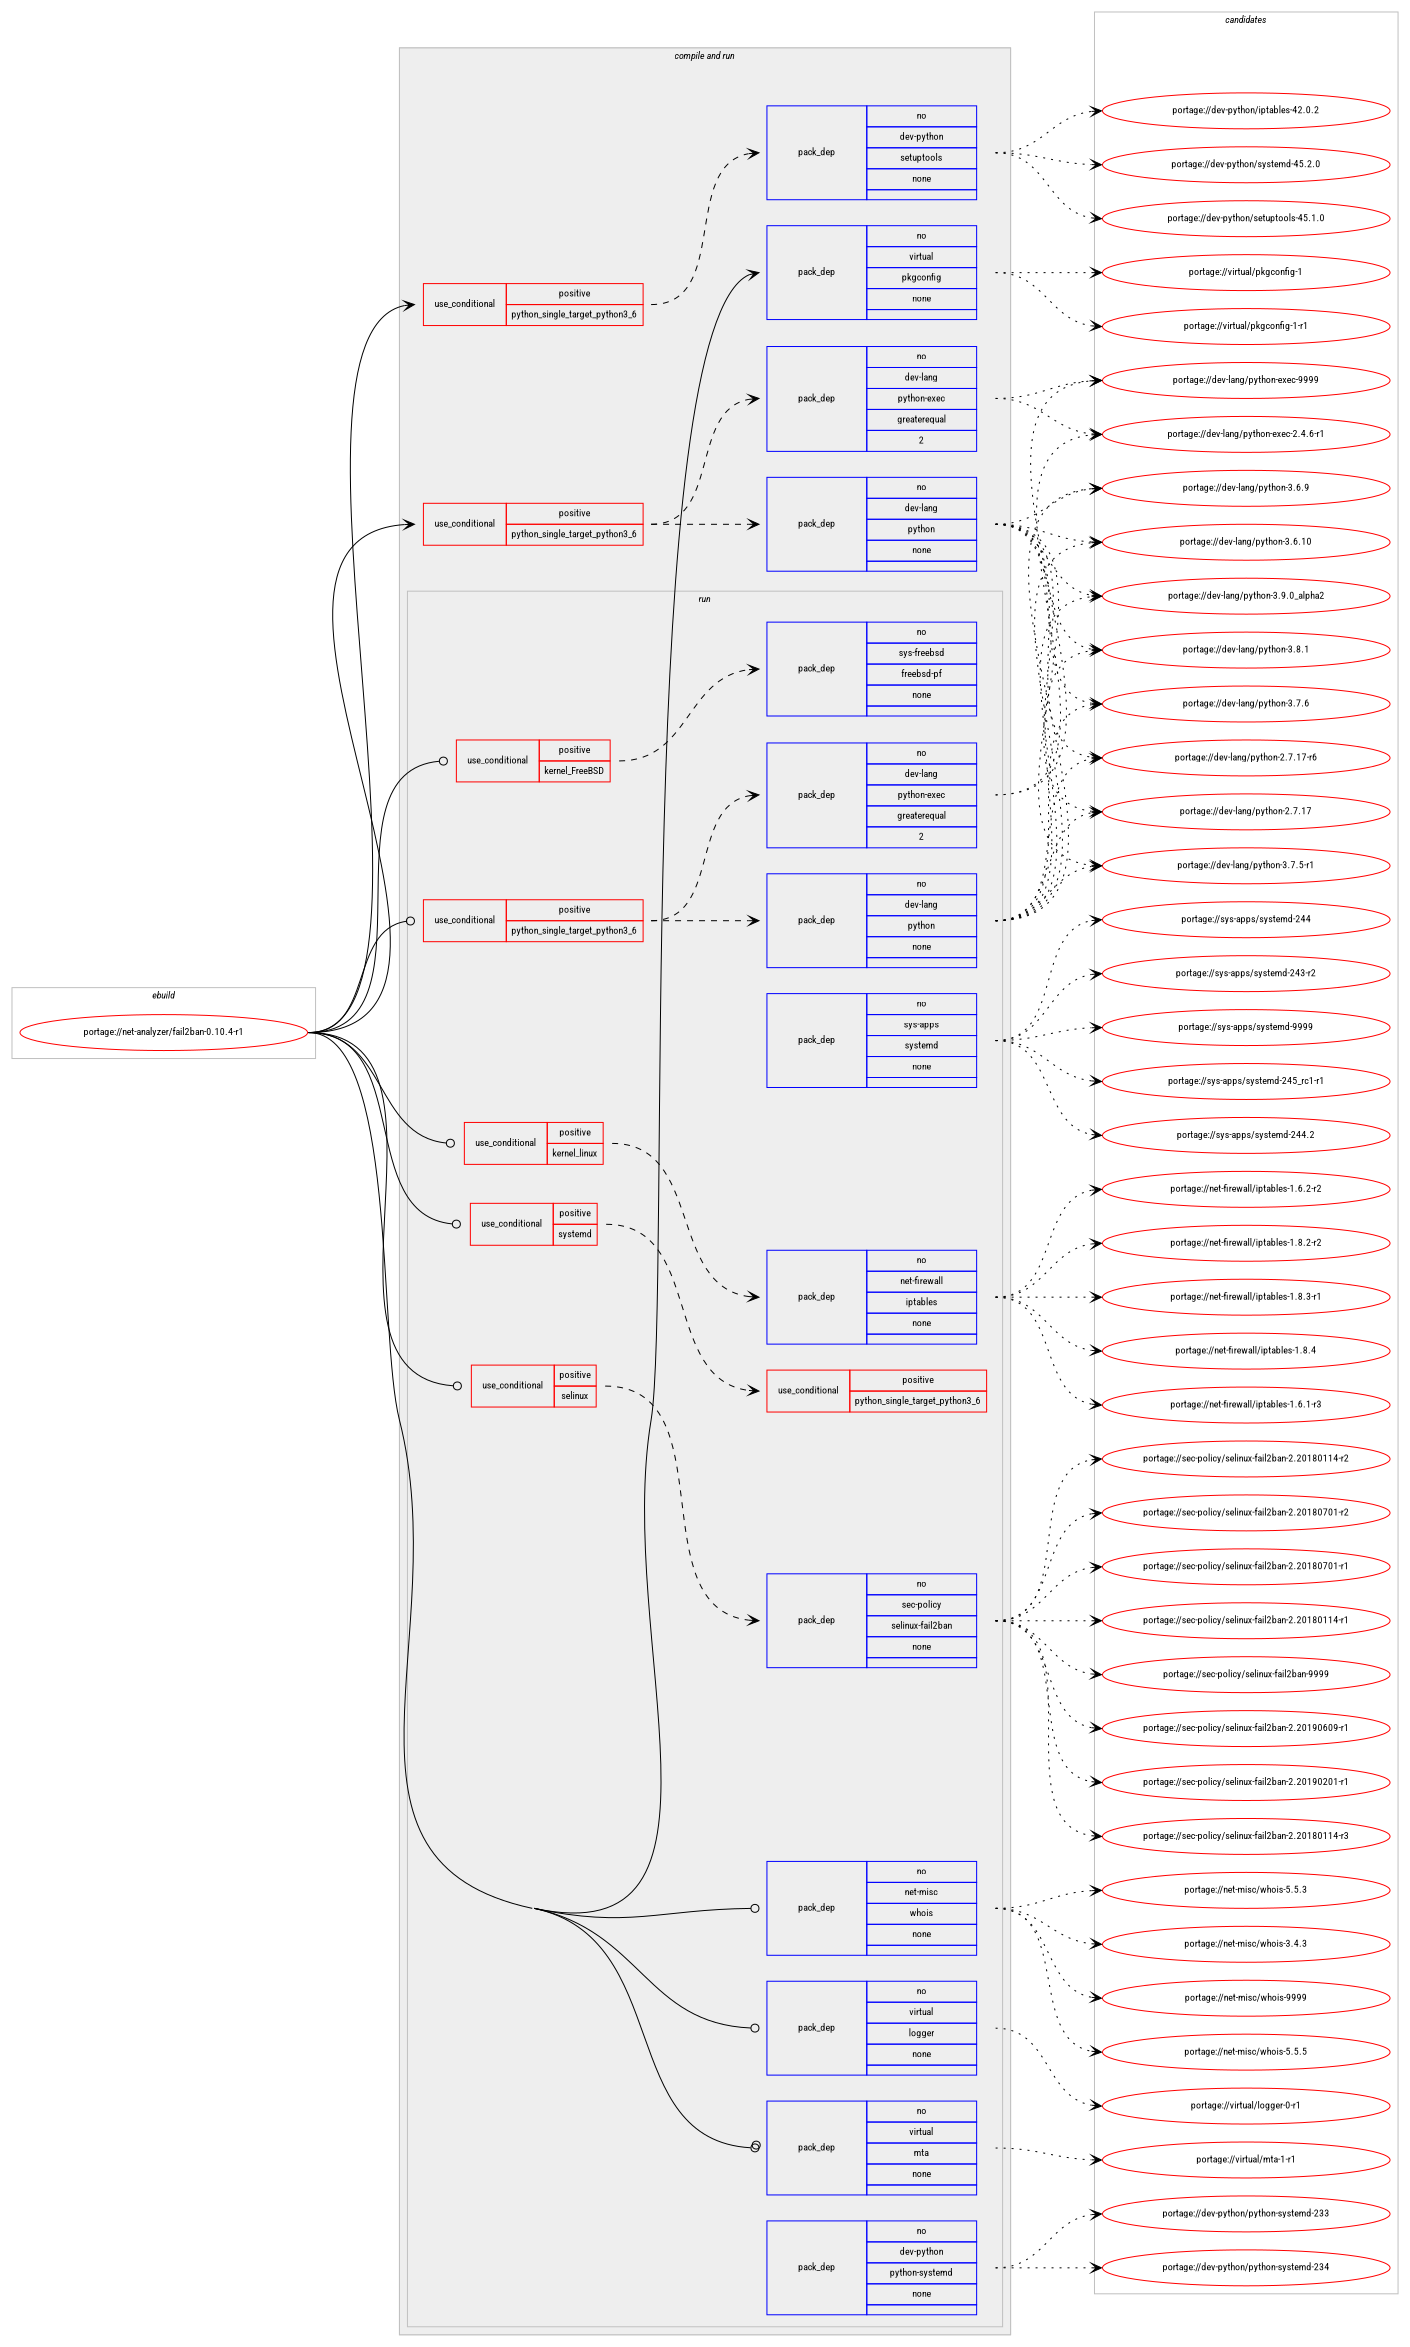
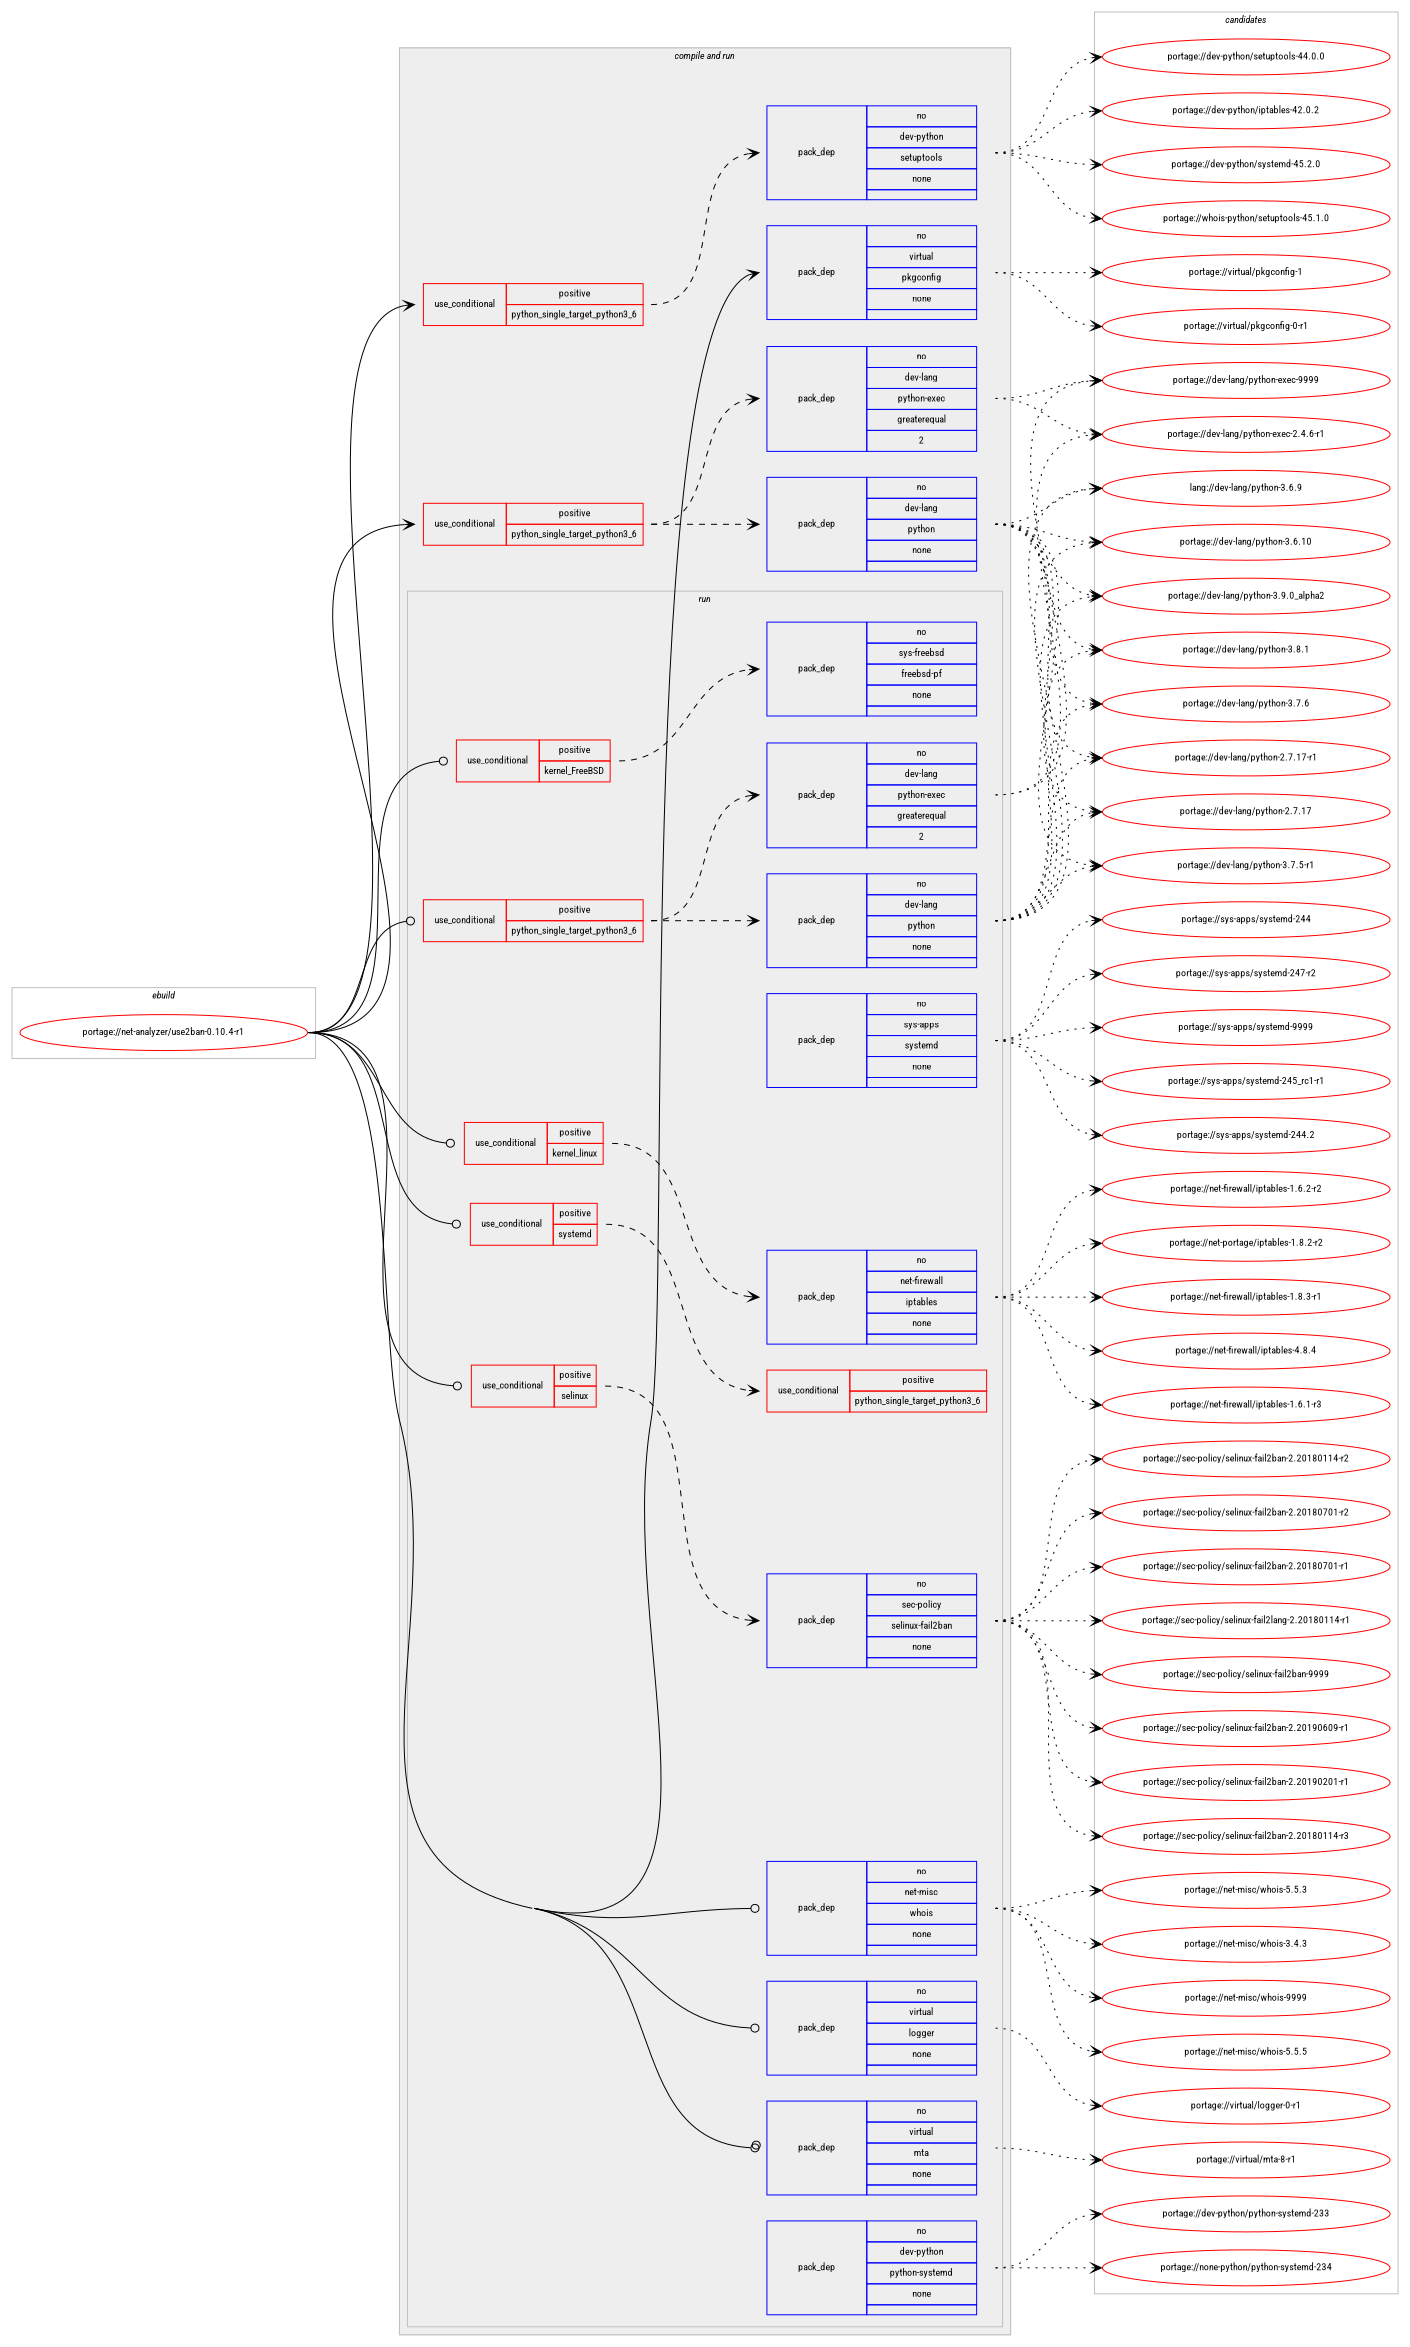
none -> (1246, 57)
(1246, 219) -> (1246, 219)
(1246, 327) -> (1246, 327)
(1246, 488) -> (1246, 488)
(1246, 758) -> (1246, 758)
(1246, 974) -> (1246, 974)
(164, 1033) -> (164, 1033)
(1246, 1243) -> (1246, 1243)
(1246, 1351) -> (1246, 1351)
(1246, 1621) -> (1246, 1621)
(1246, 2160) -> (1246, 2160)
(1246, 2268) -> (1246, 2268)
